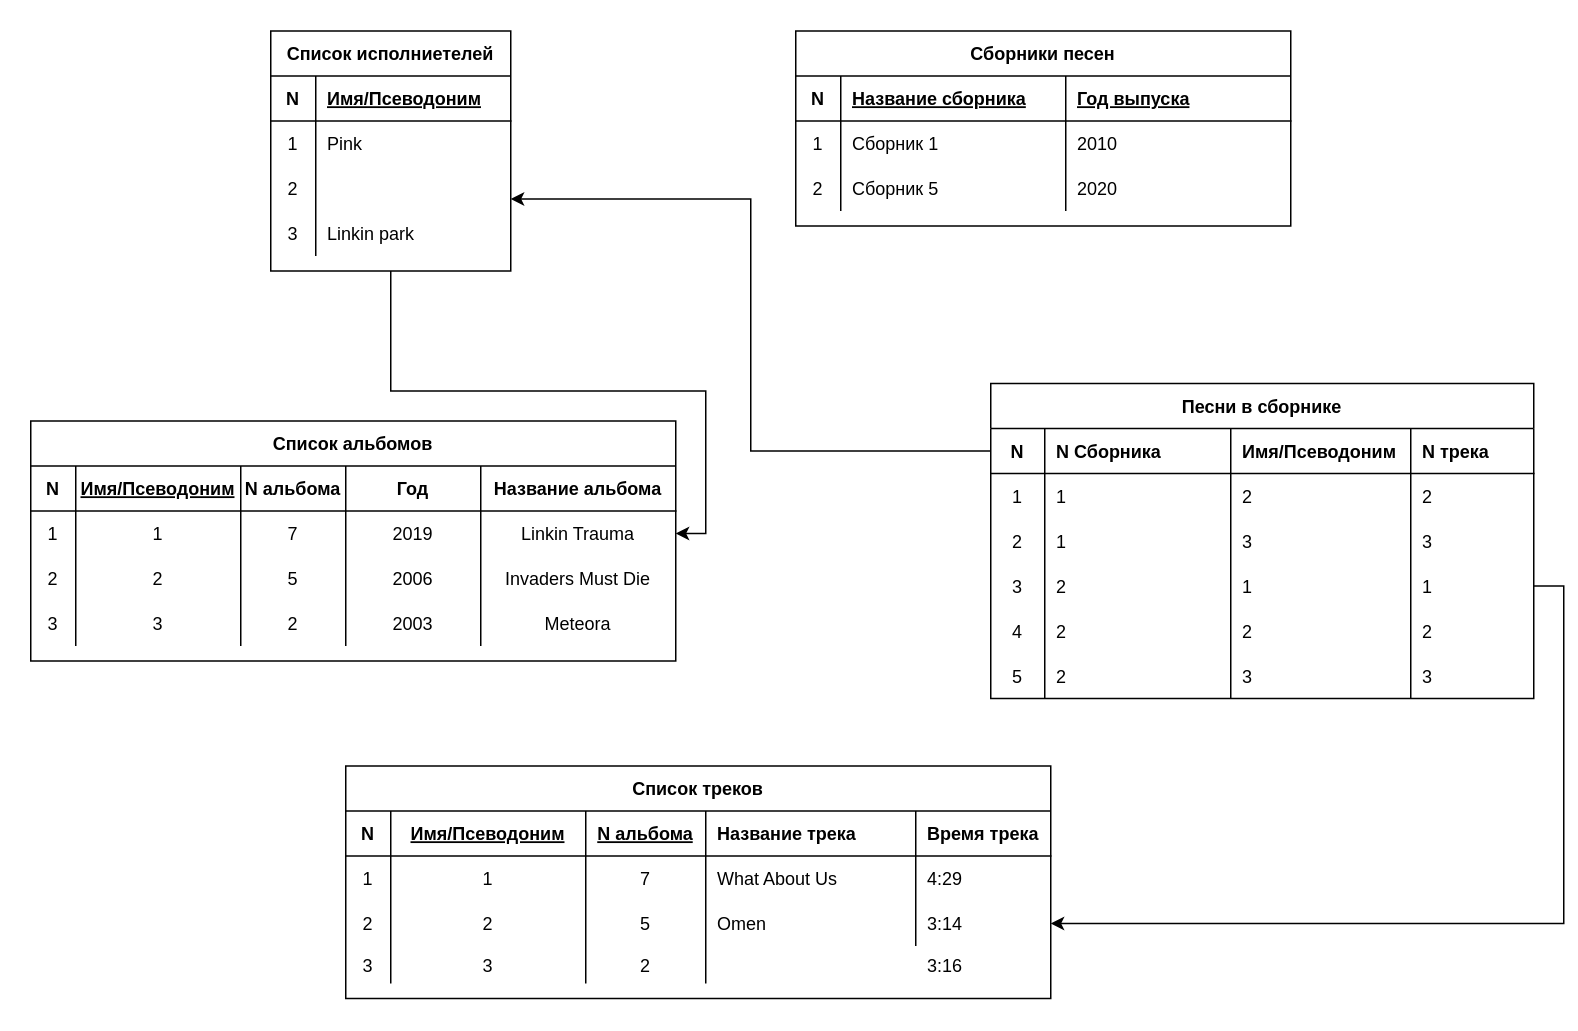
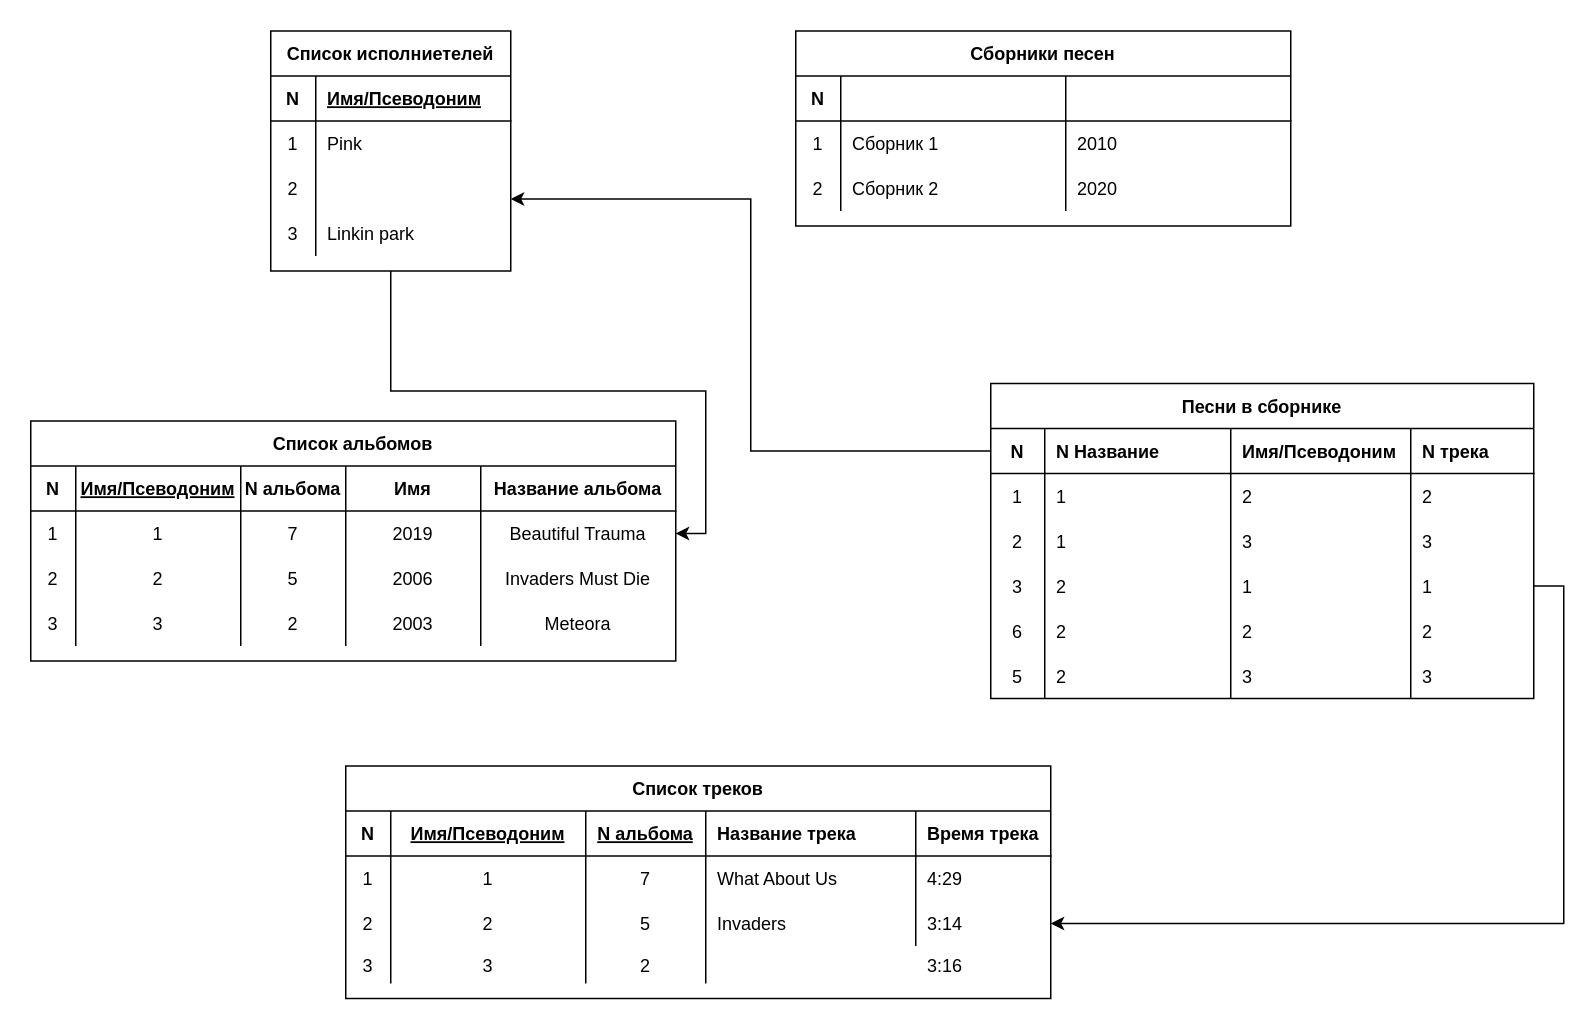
(953, 98) -> none
(1178, 98) -> none
(895, 189) -> (895, 189)
(1104, 452) -> (1104, 452)
(413, 489) -> (413, 489)
(578, 534) -> (578, 534)
(1017, 632) -> (1017, 632)
(737, 924) -> (757, 924)
